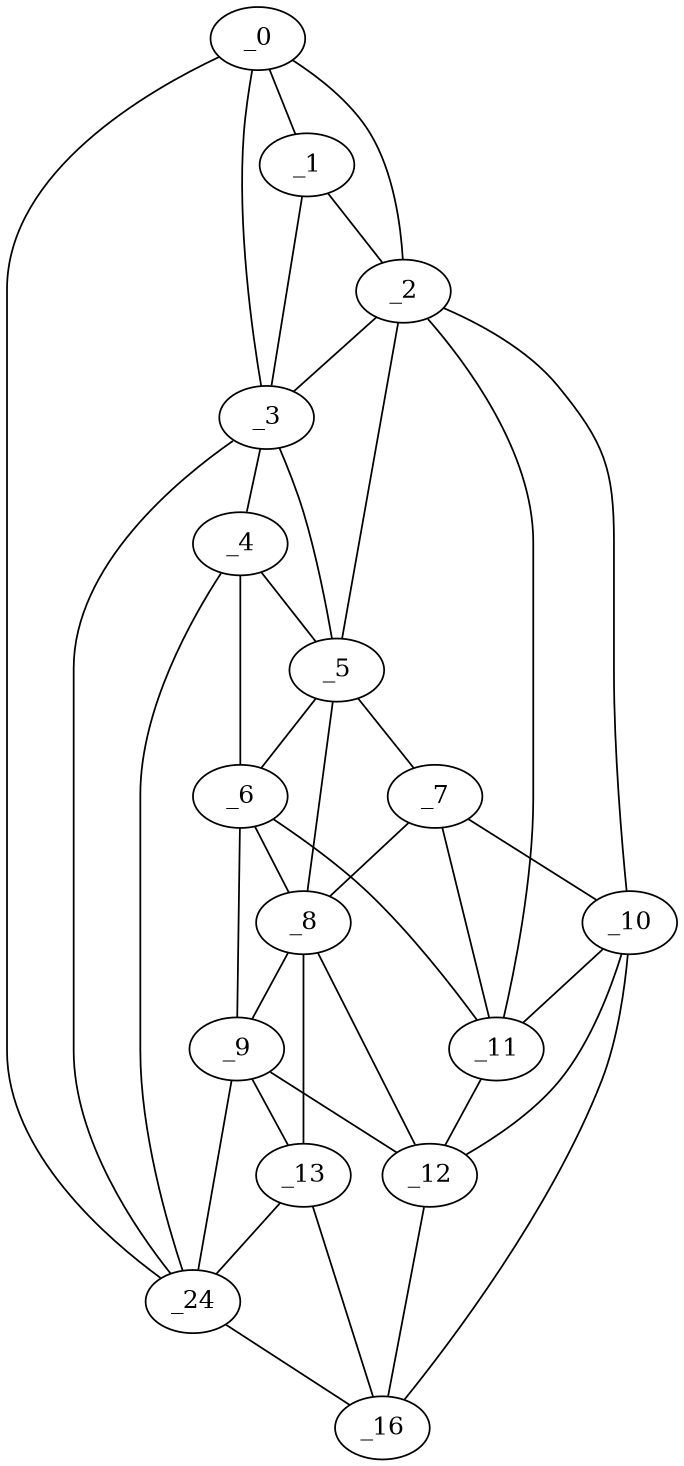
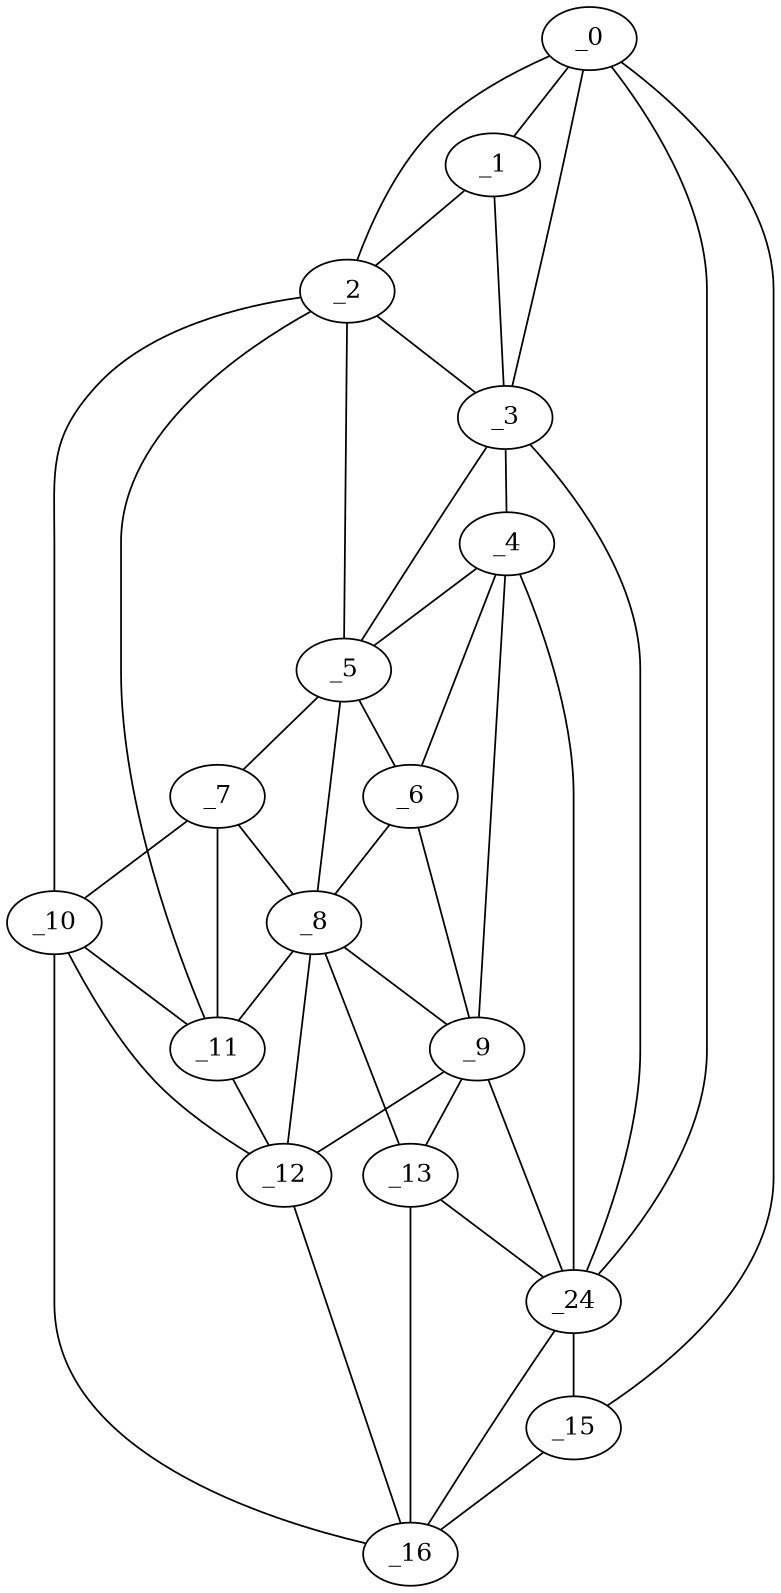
none -> (492, 796)
(385, 910) -> (266, 986)
none -> (574, 1428)
